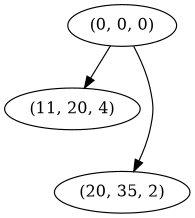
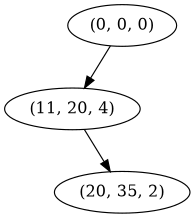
(153, 103) -> (94, 146)
